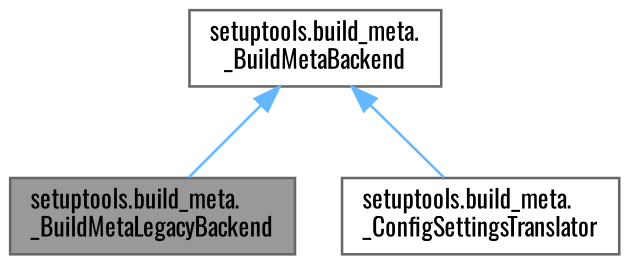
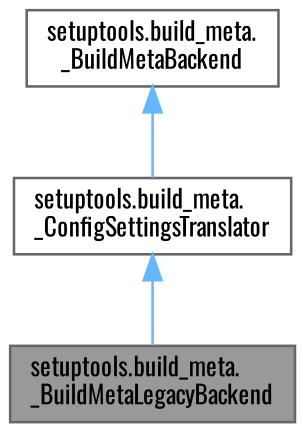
(225, 141) -> (153, 313)
